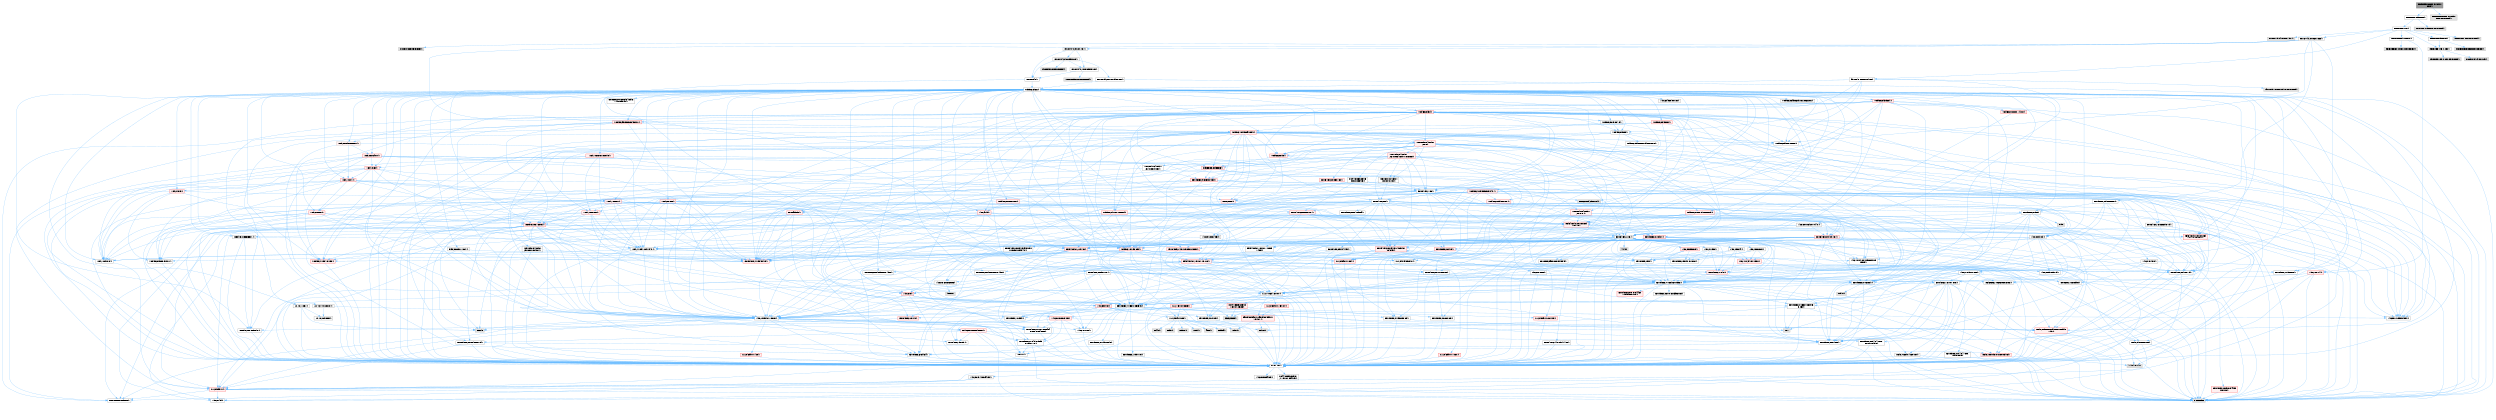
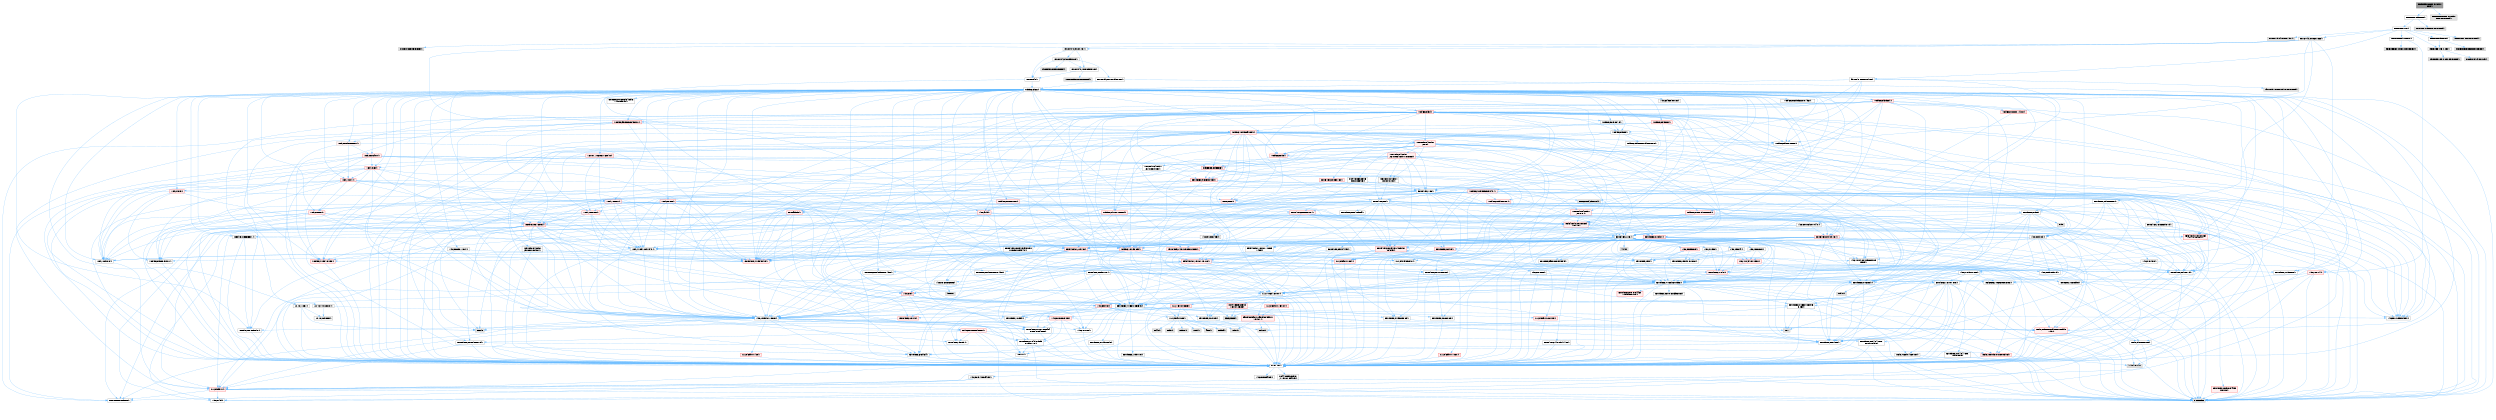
(1798, 101) -> (1798, 101)
(600, 156) -> (600, 156)
(458, 249) -> (458, 249)
